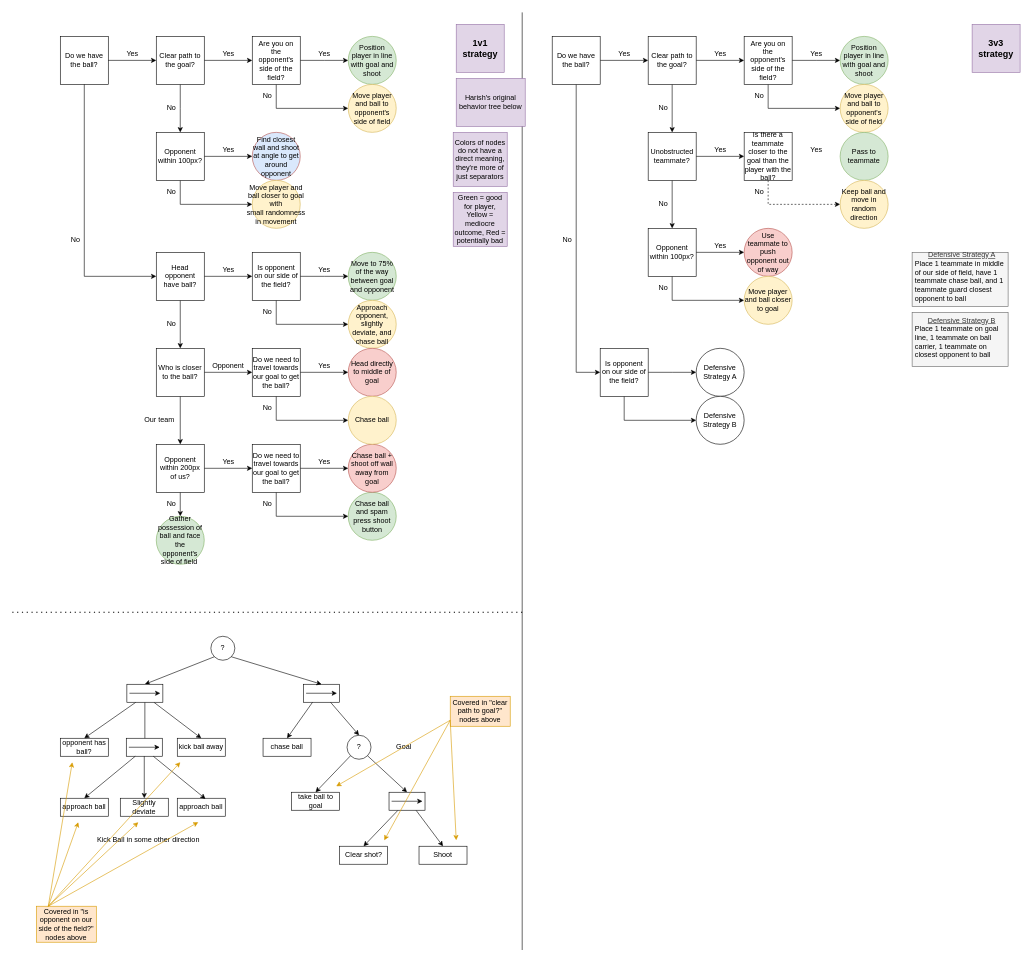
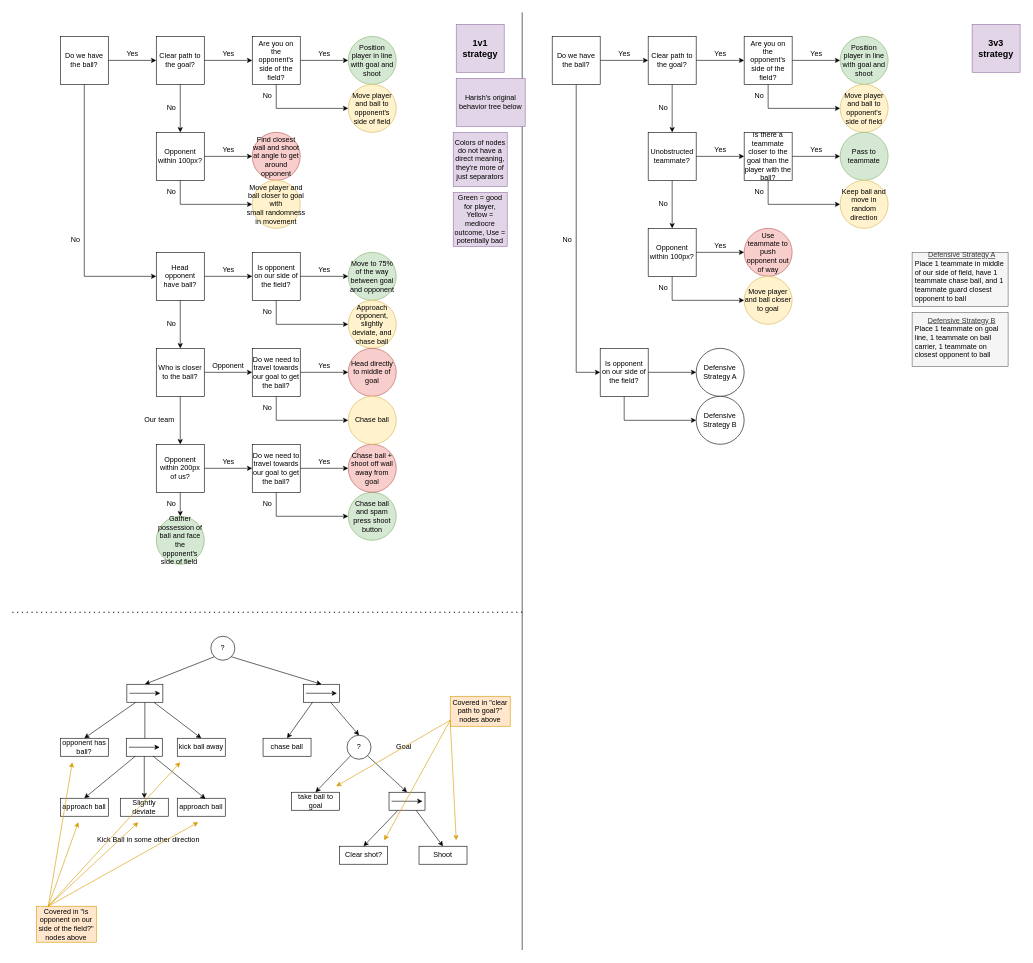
(276, 156) -> (276, 156)
none -> (814, 156)
(789, 204) -> (789, 204)
(480, 219) -> (480, 219)
